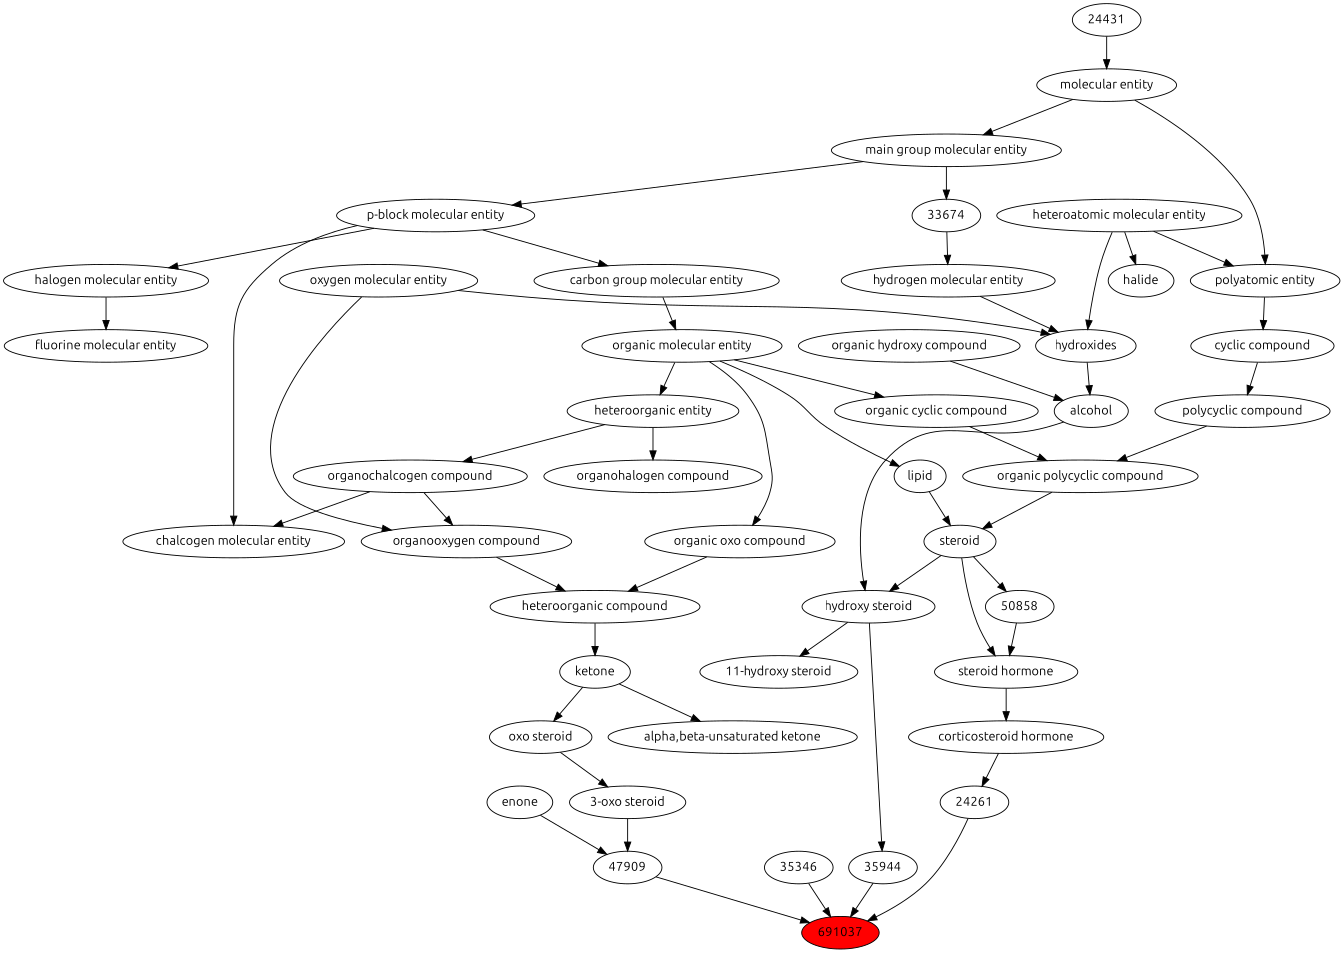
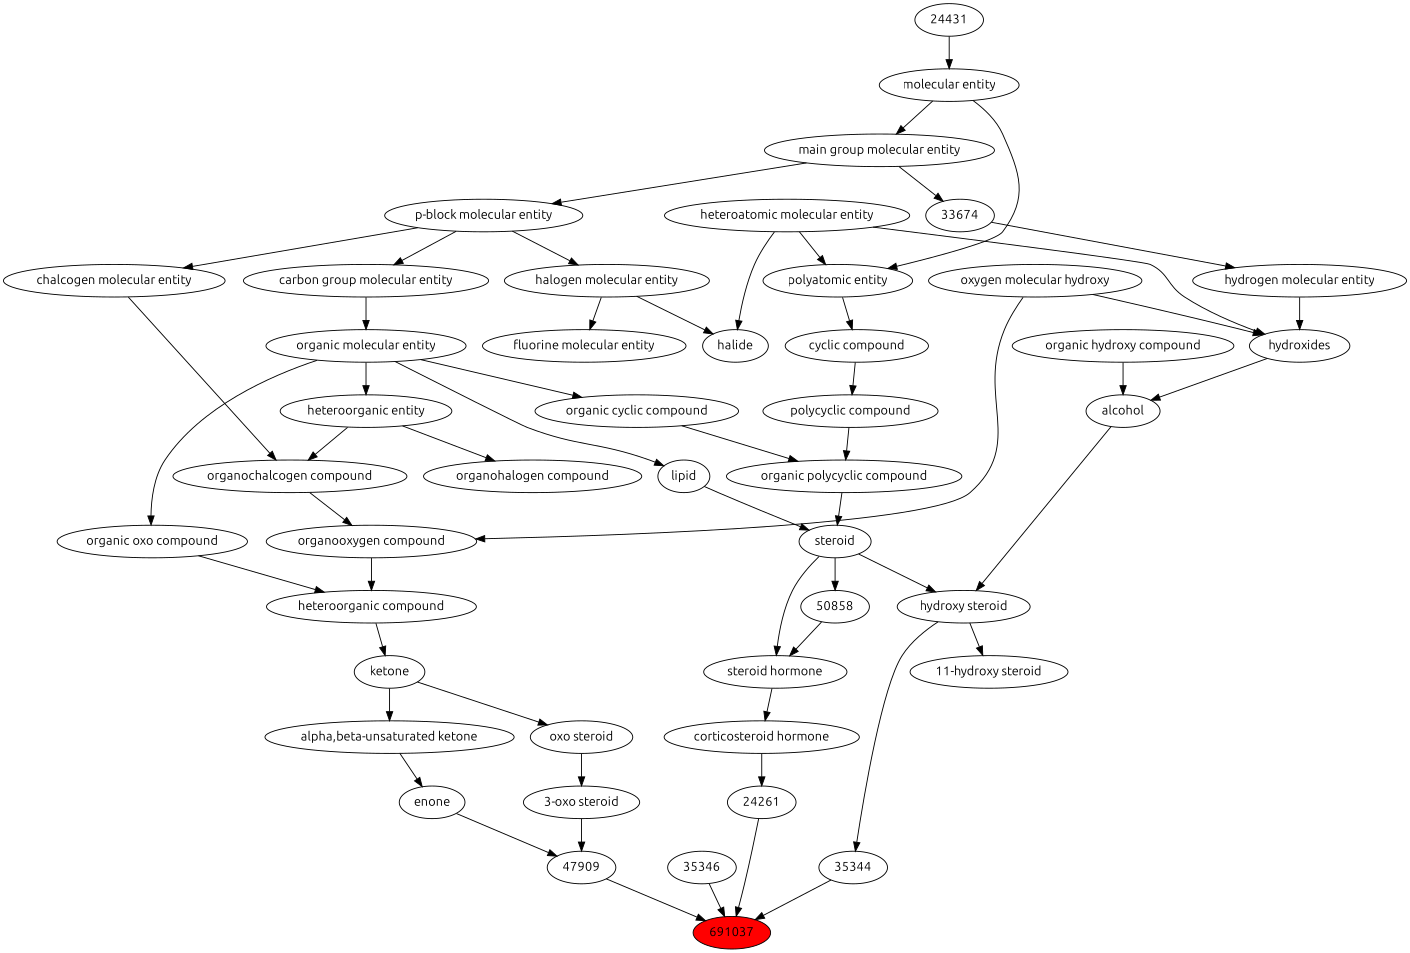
(379, 281) -> (1035, 281)
none -> (671, 313)
(326, 507) -> (199, 375)
none -> (408, 766)
(883, 868) -> (853, 868)
